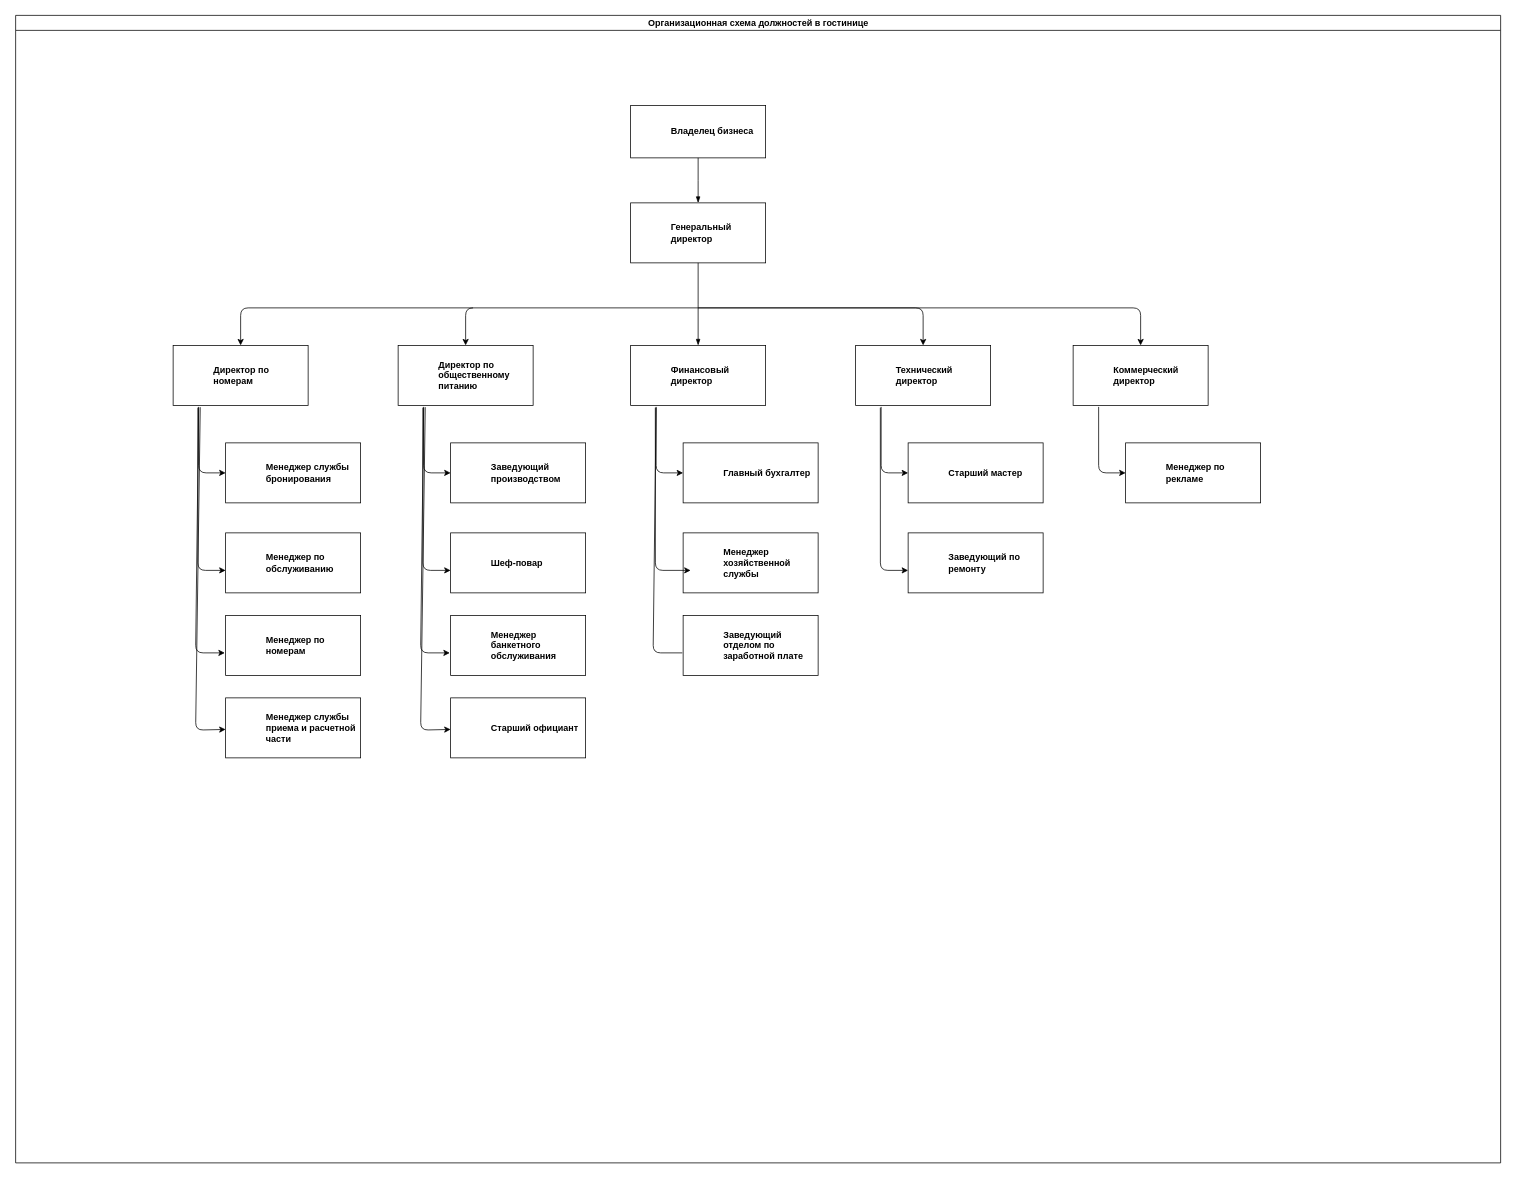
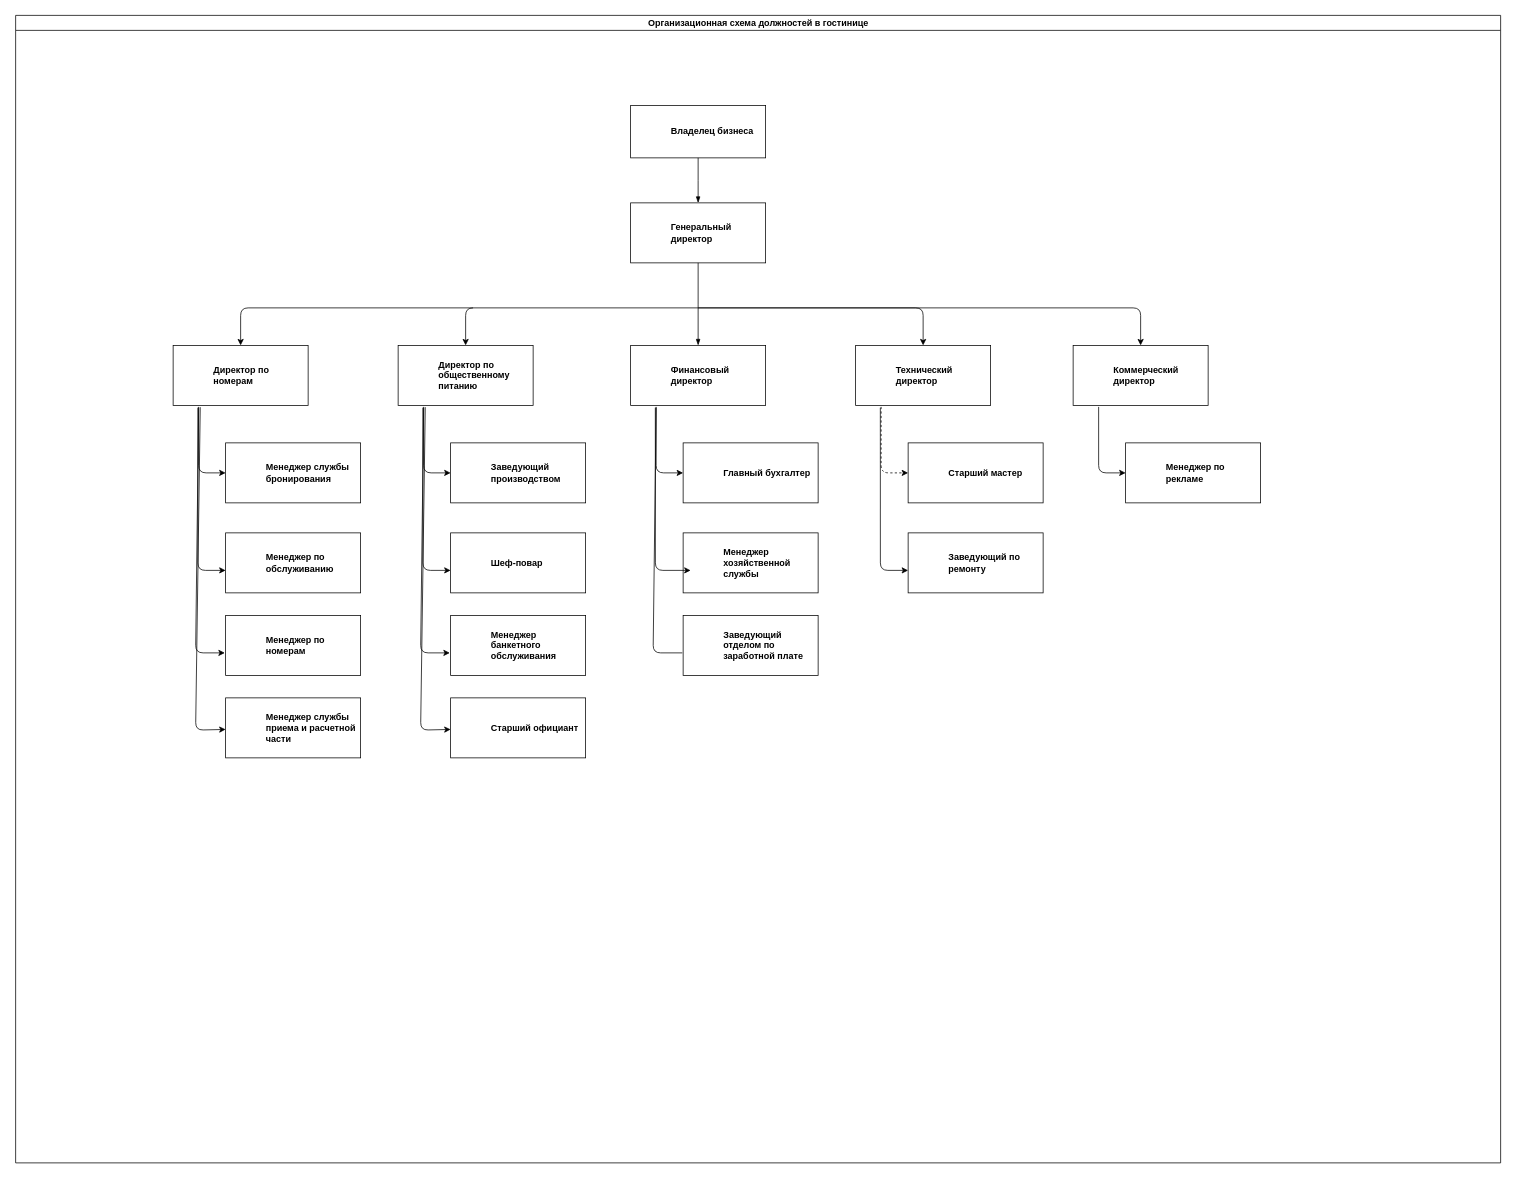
(892, 473) -> (892, 473)
